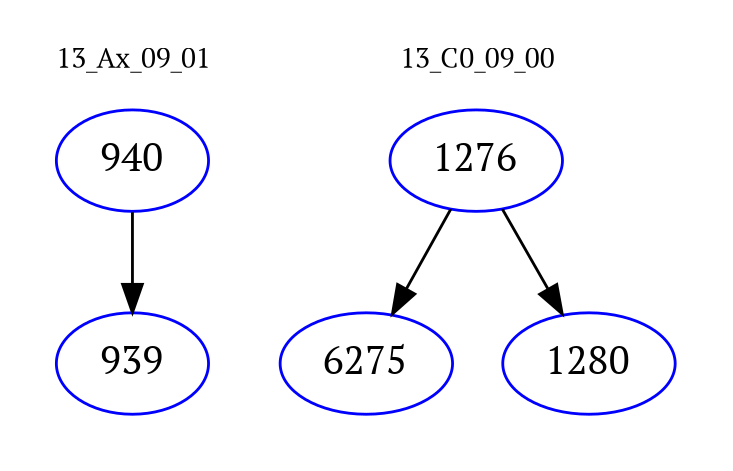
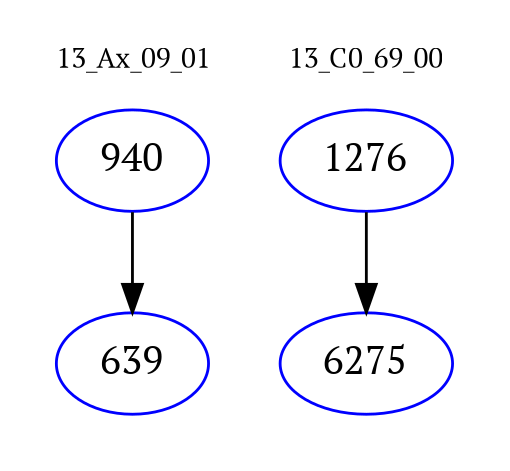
(478, 61) -> (366, 61)
(132, 364) -> (132, 364)
(589, 364) -> none
